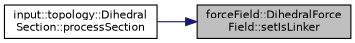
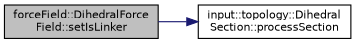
(171, 22) -> (172, 22)
